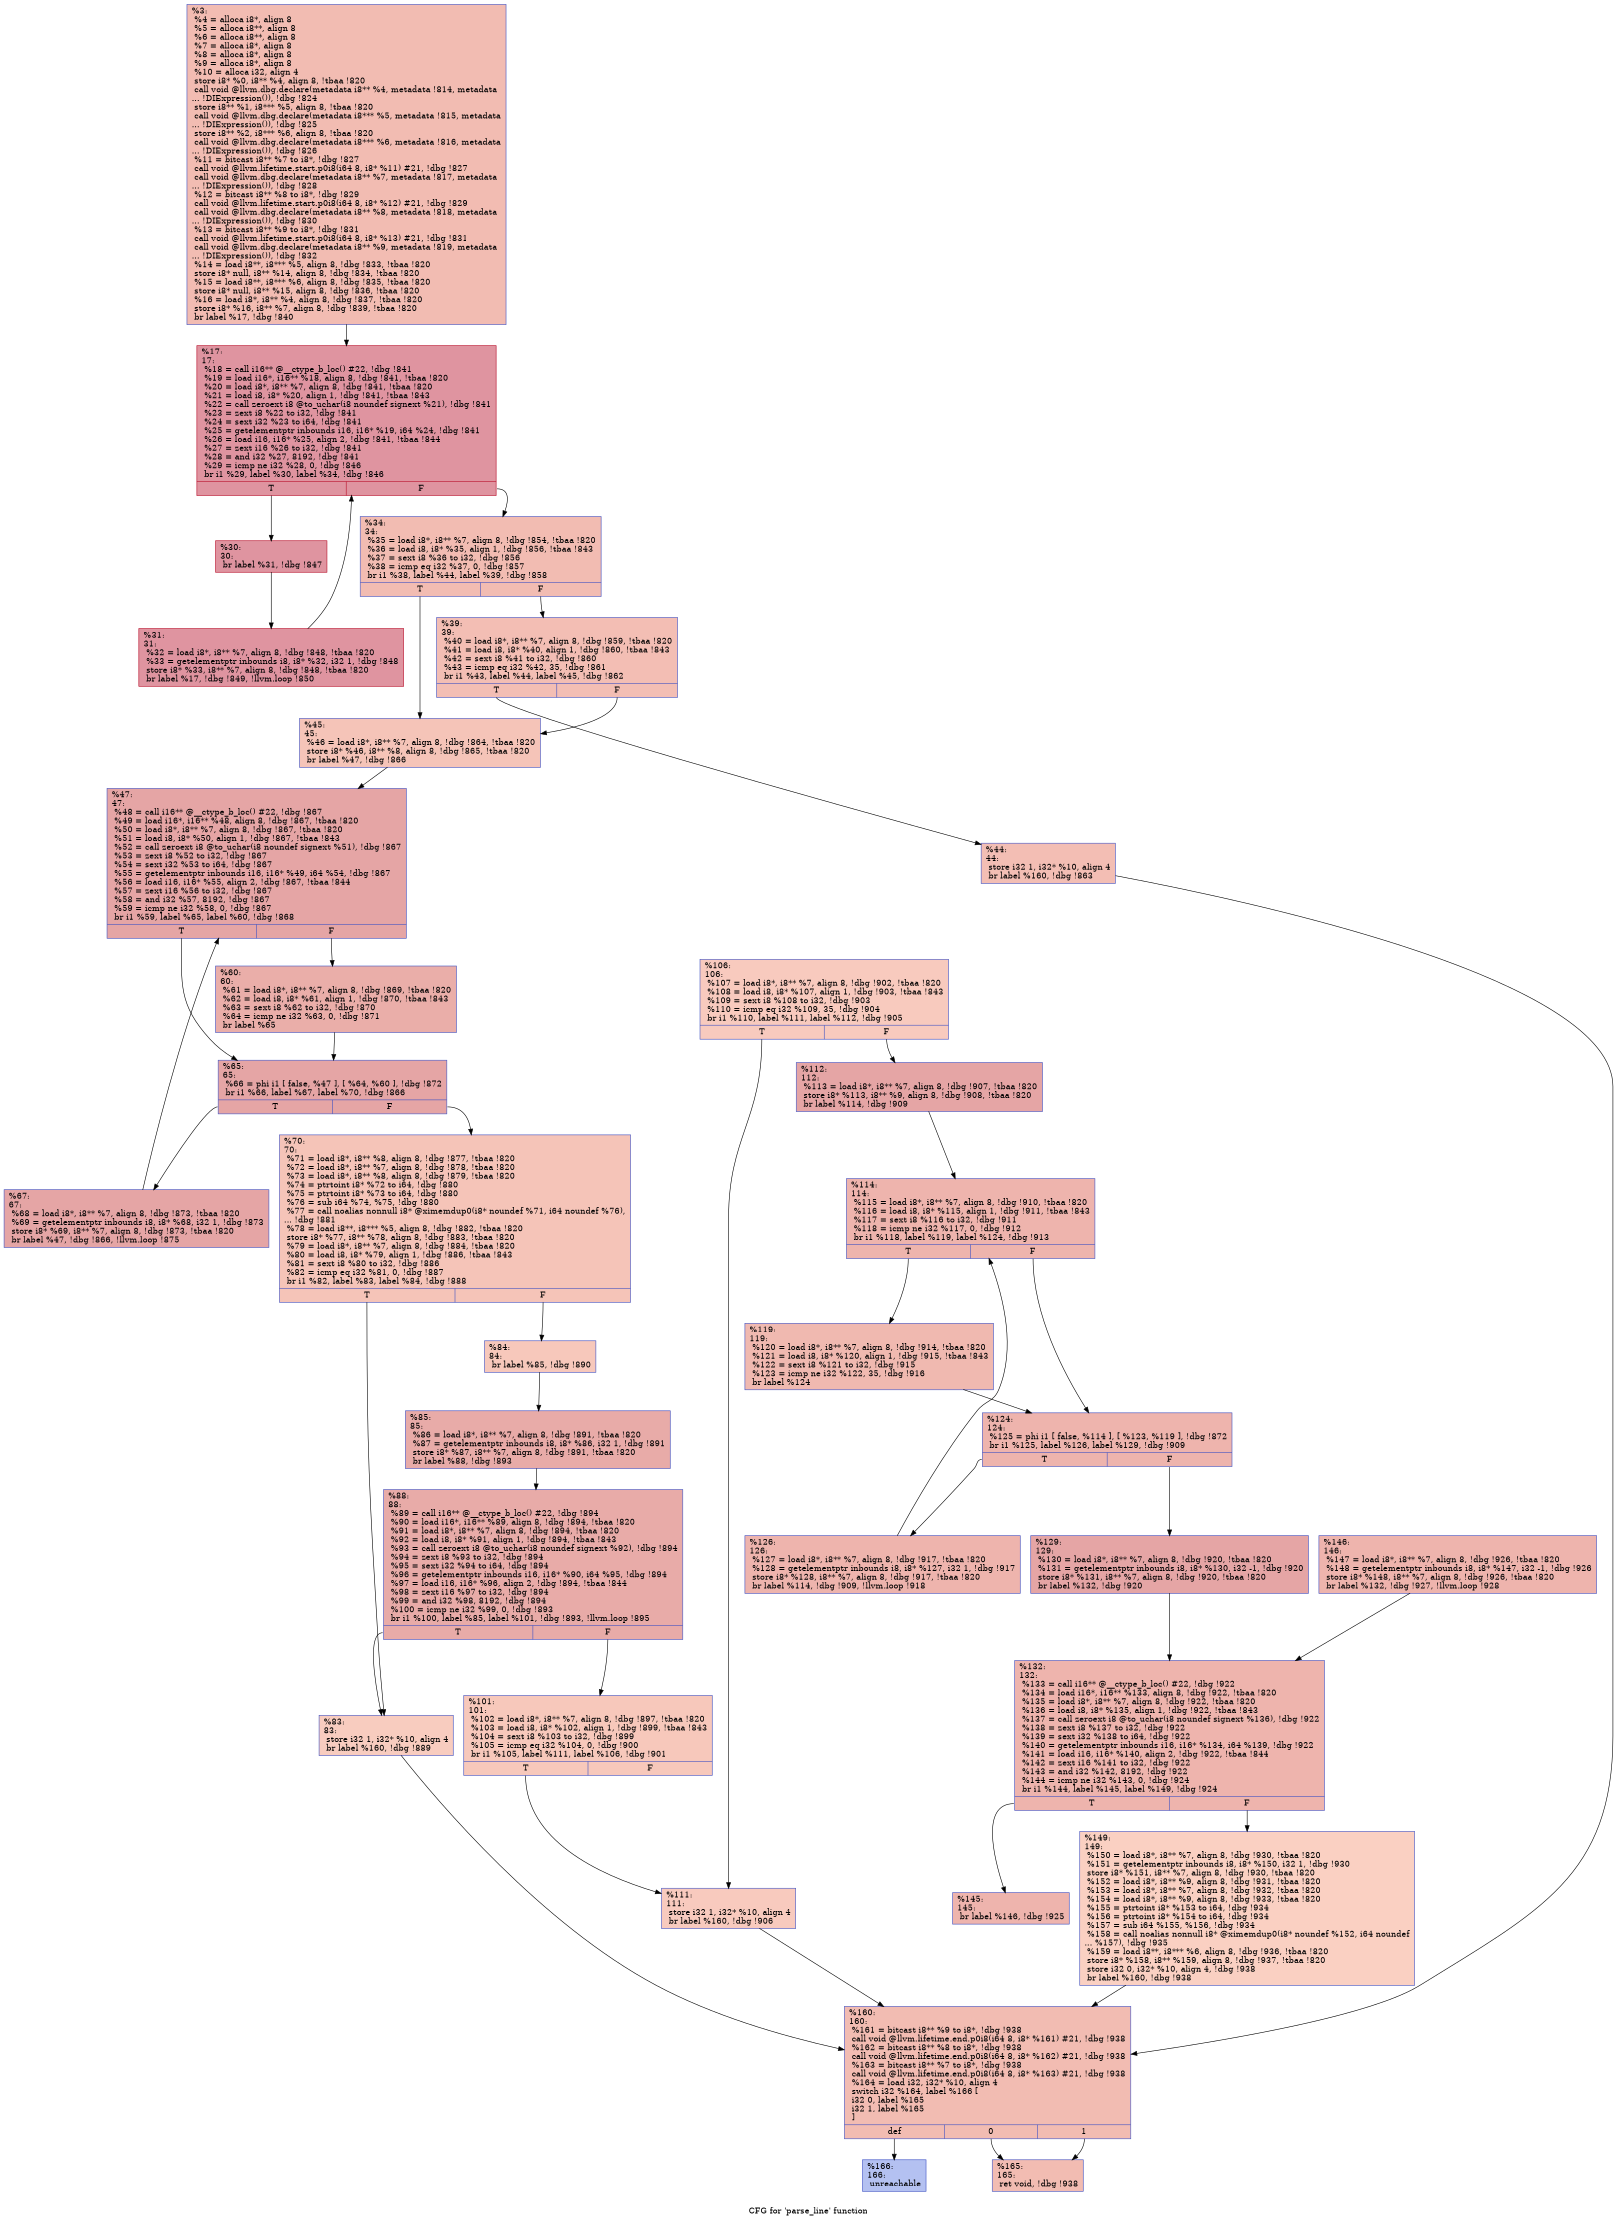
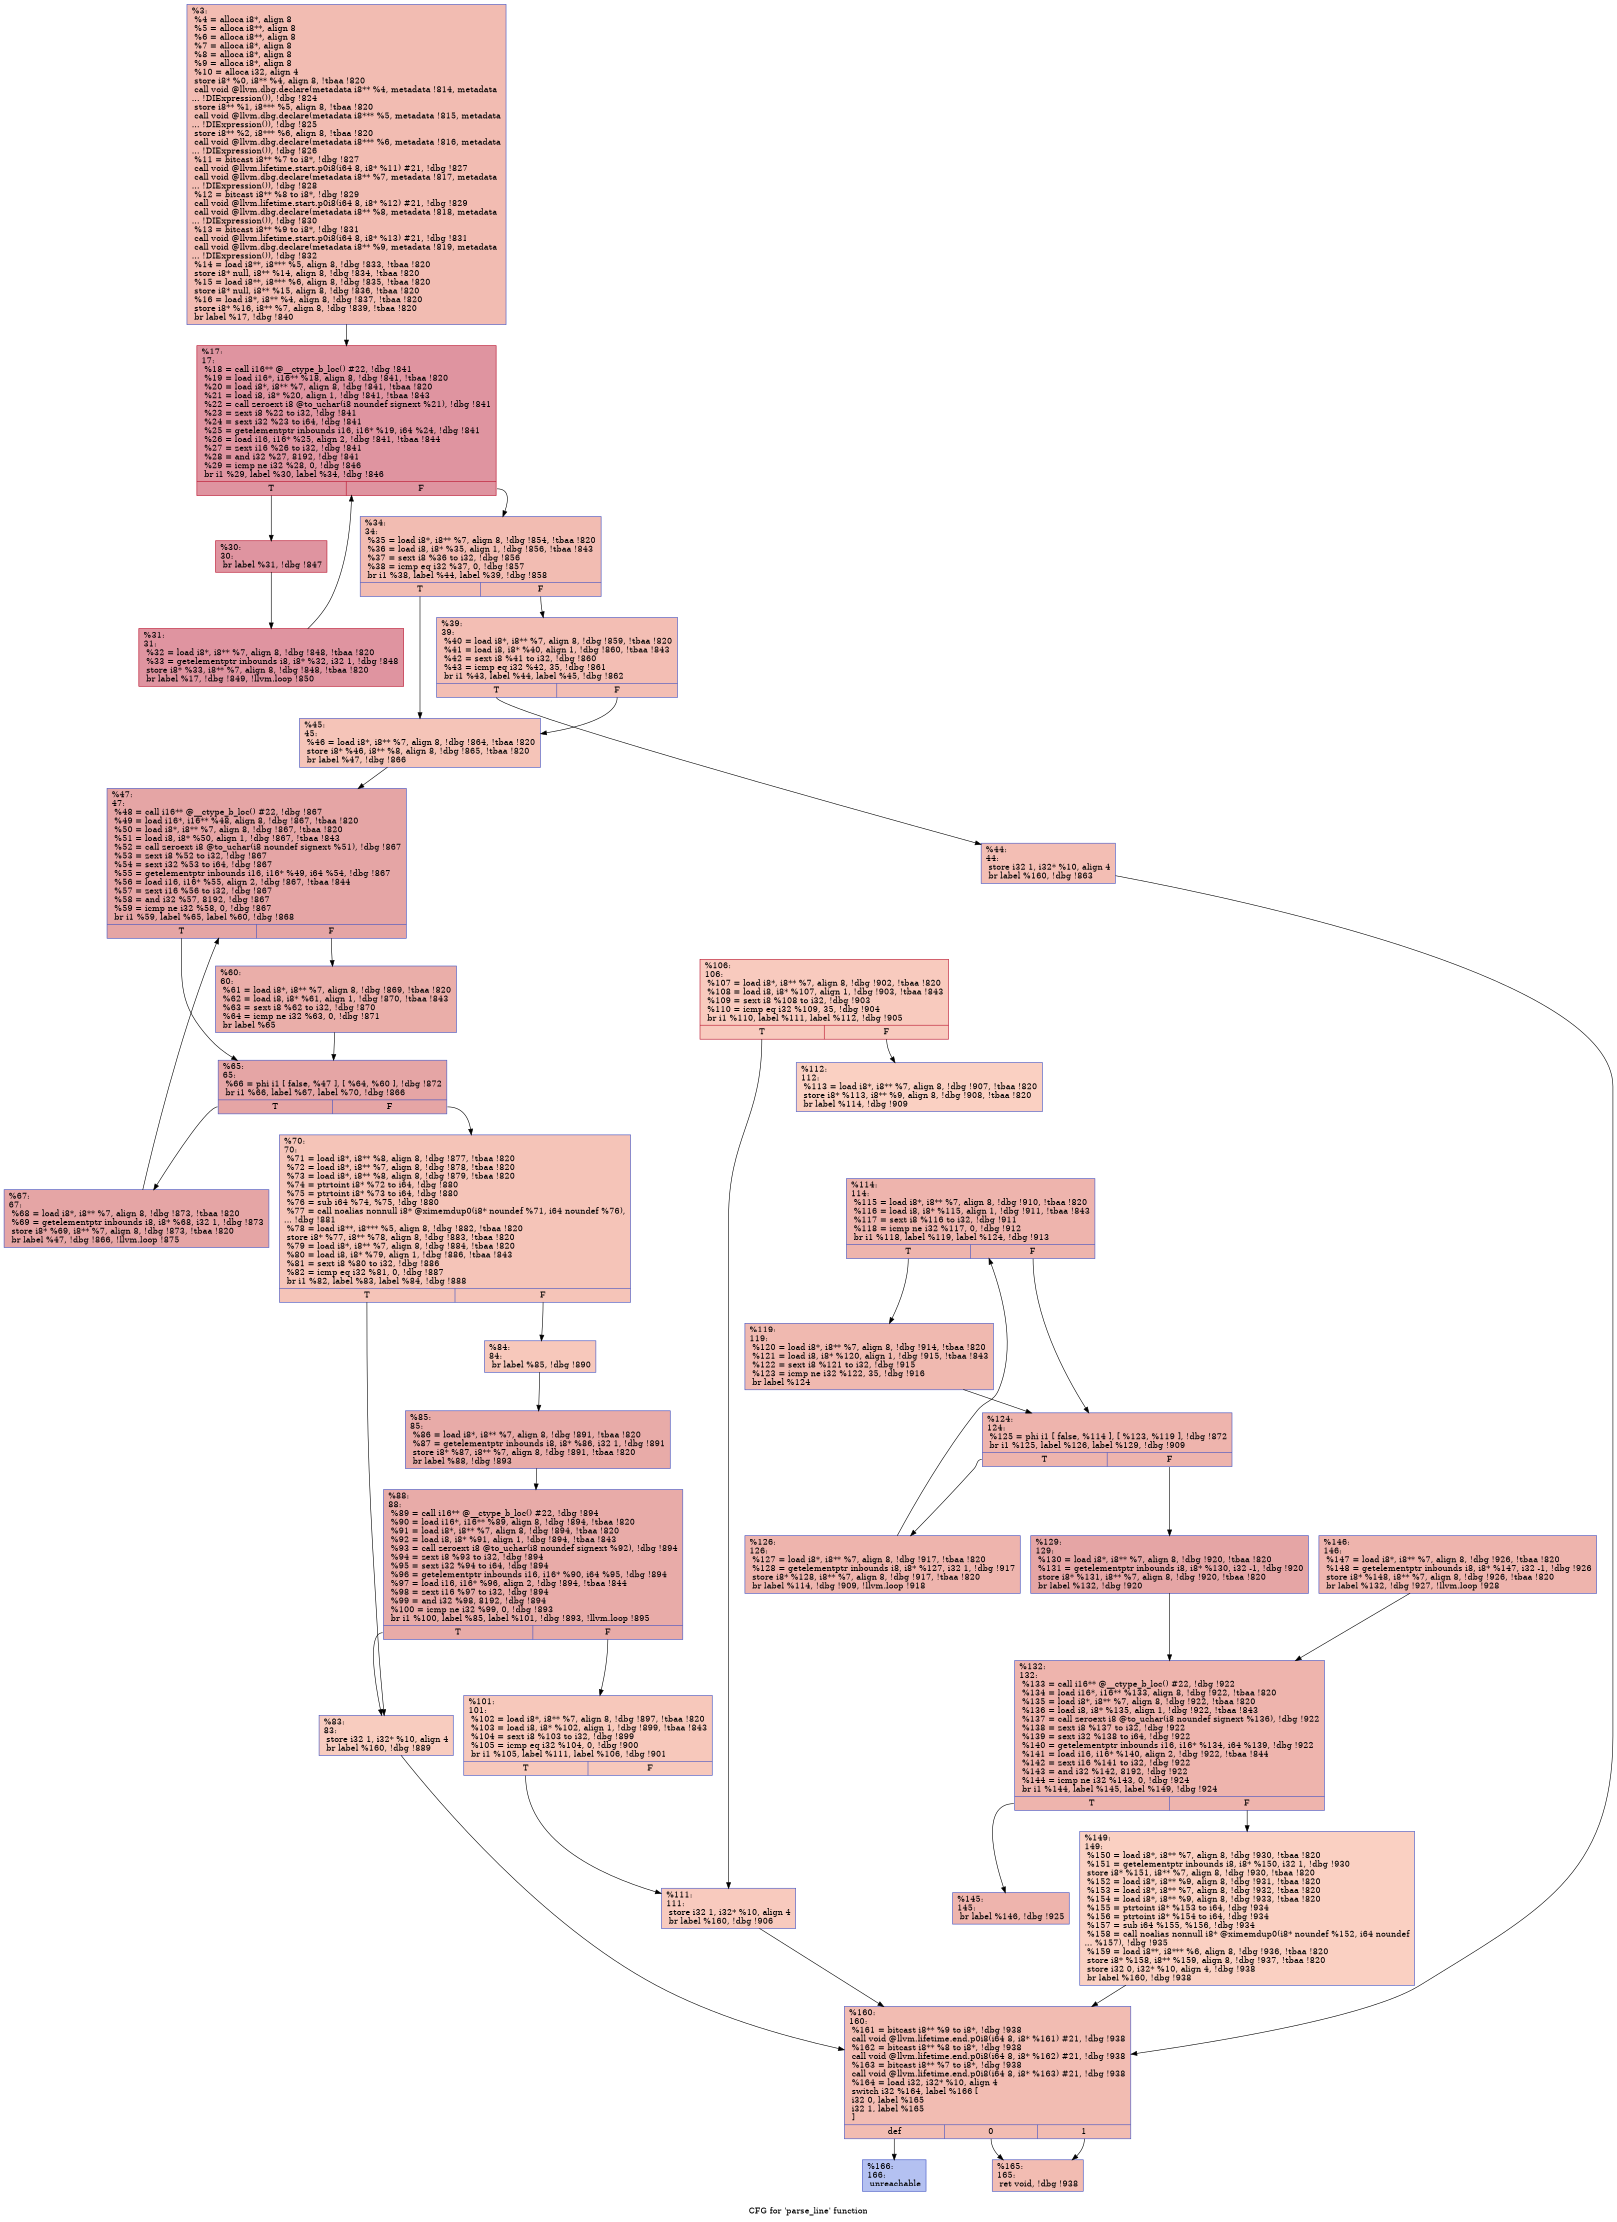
(824, 999) -> (824, 999)
(919, 1087) -> (919, 1087)
(941, 1142) -> none
